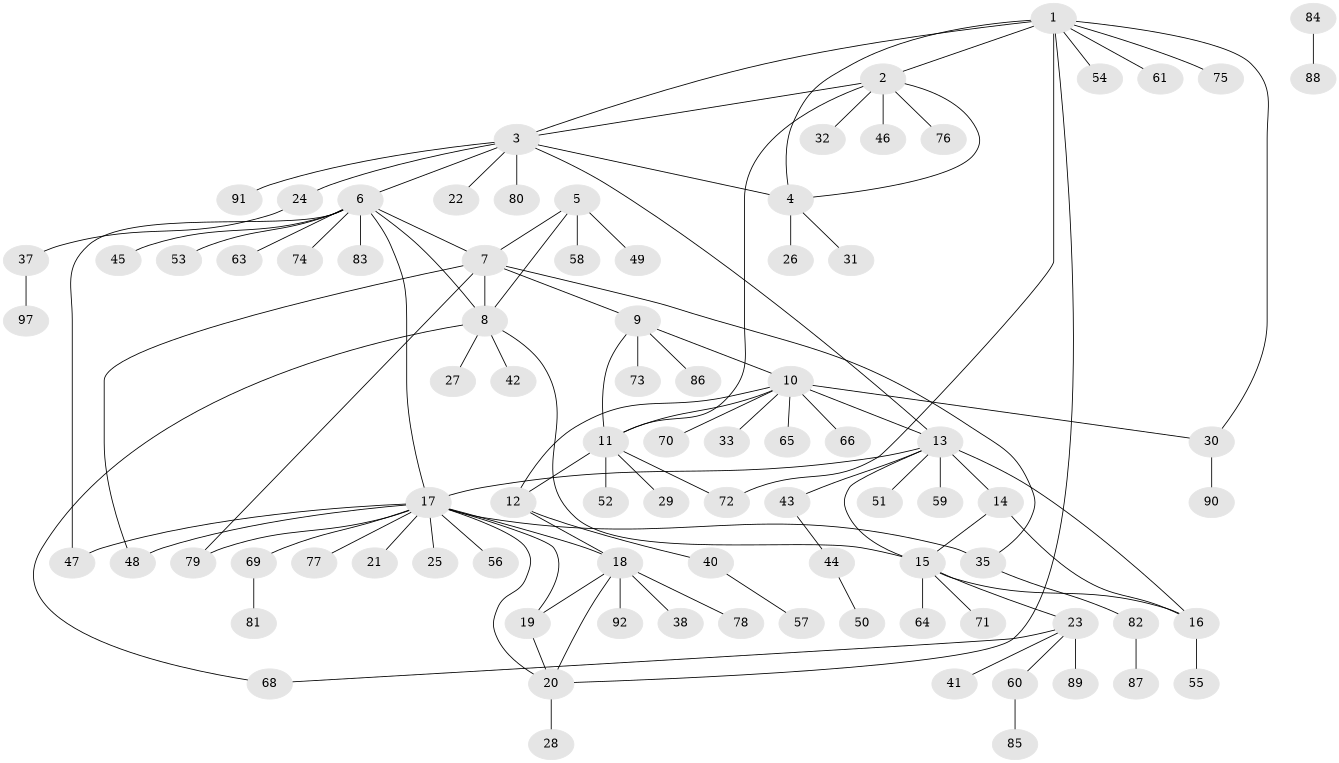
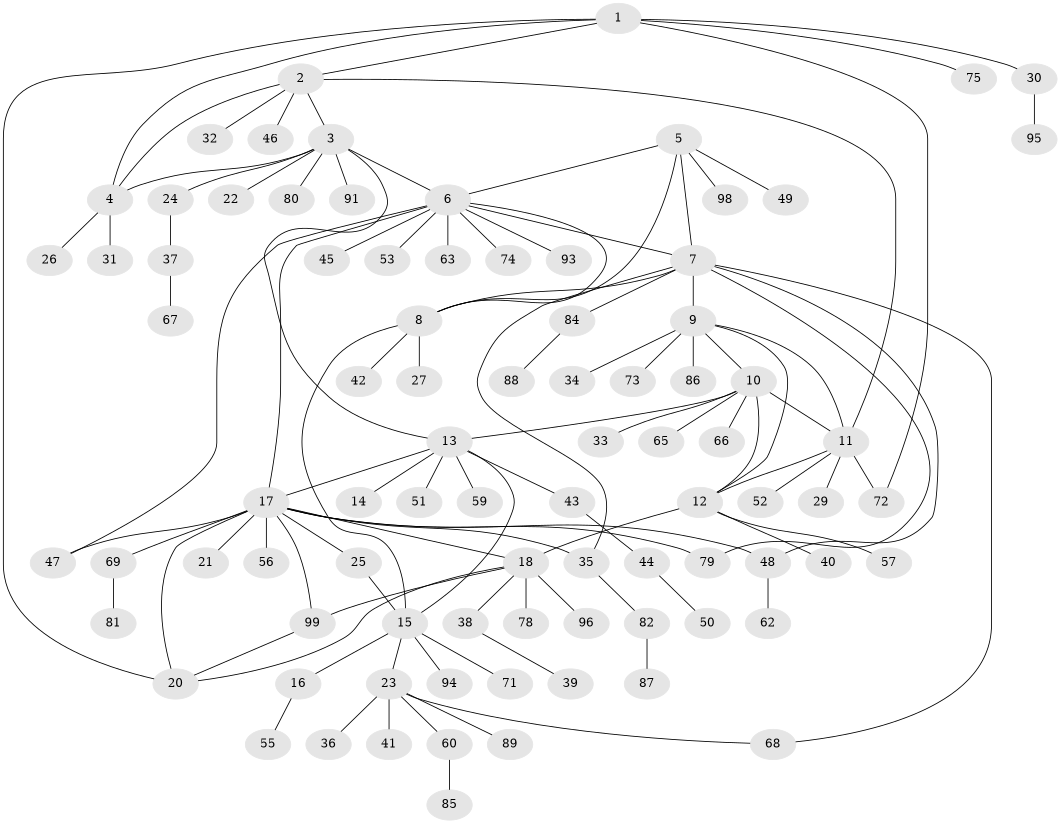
(780, 61) -> none
(1100, 79) -> none
(1160, 79) -> none
(944, 139) -> none
none -> (563, 170)
(360, 260) -> (569, 260)
(577, 260) -> (725, 200)
none -> (633, 291)
(26, 321) -> (171, 321)
none -> (572, 381)
none -> (786, 397)
(1001, 412) -> none
(666, 442) -> none
(112, 470) -> (992, 471)
(1212, 502) -> (1034, 139)
(1078, 521) -> none
(962, 533) -> (381, 592)
(314, 563) -> none
(1086, 581) -> none
(756, 593) -> (794, 533)
(528, 623) -> (313, 623)
(620, 623) -> (587, 623)
none -> (768, 623)
(923, 623) -> (450, 684)
none -> (571, 684)
none -> (329, 744)
(551, 744) -> none
